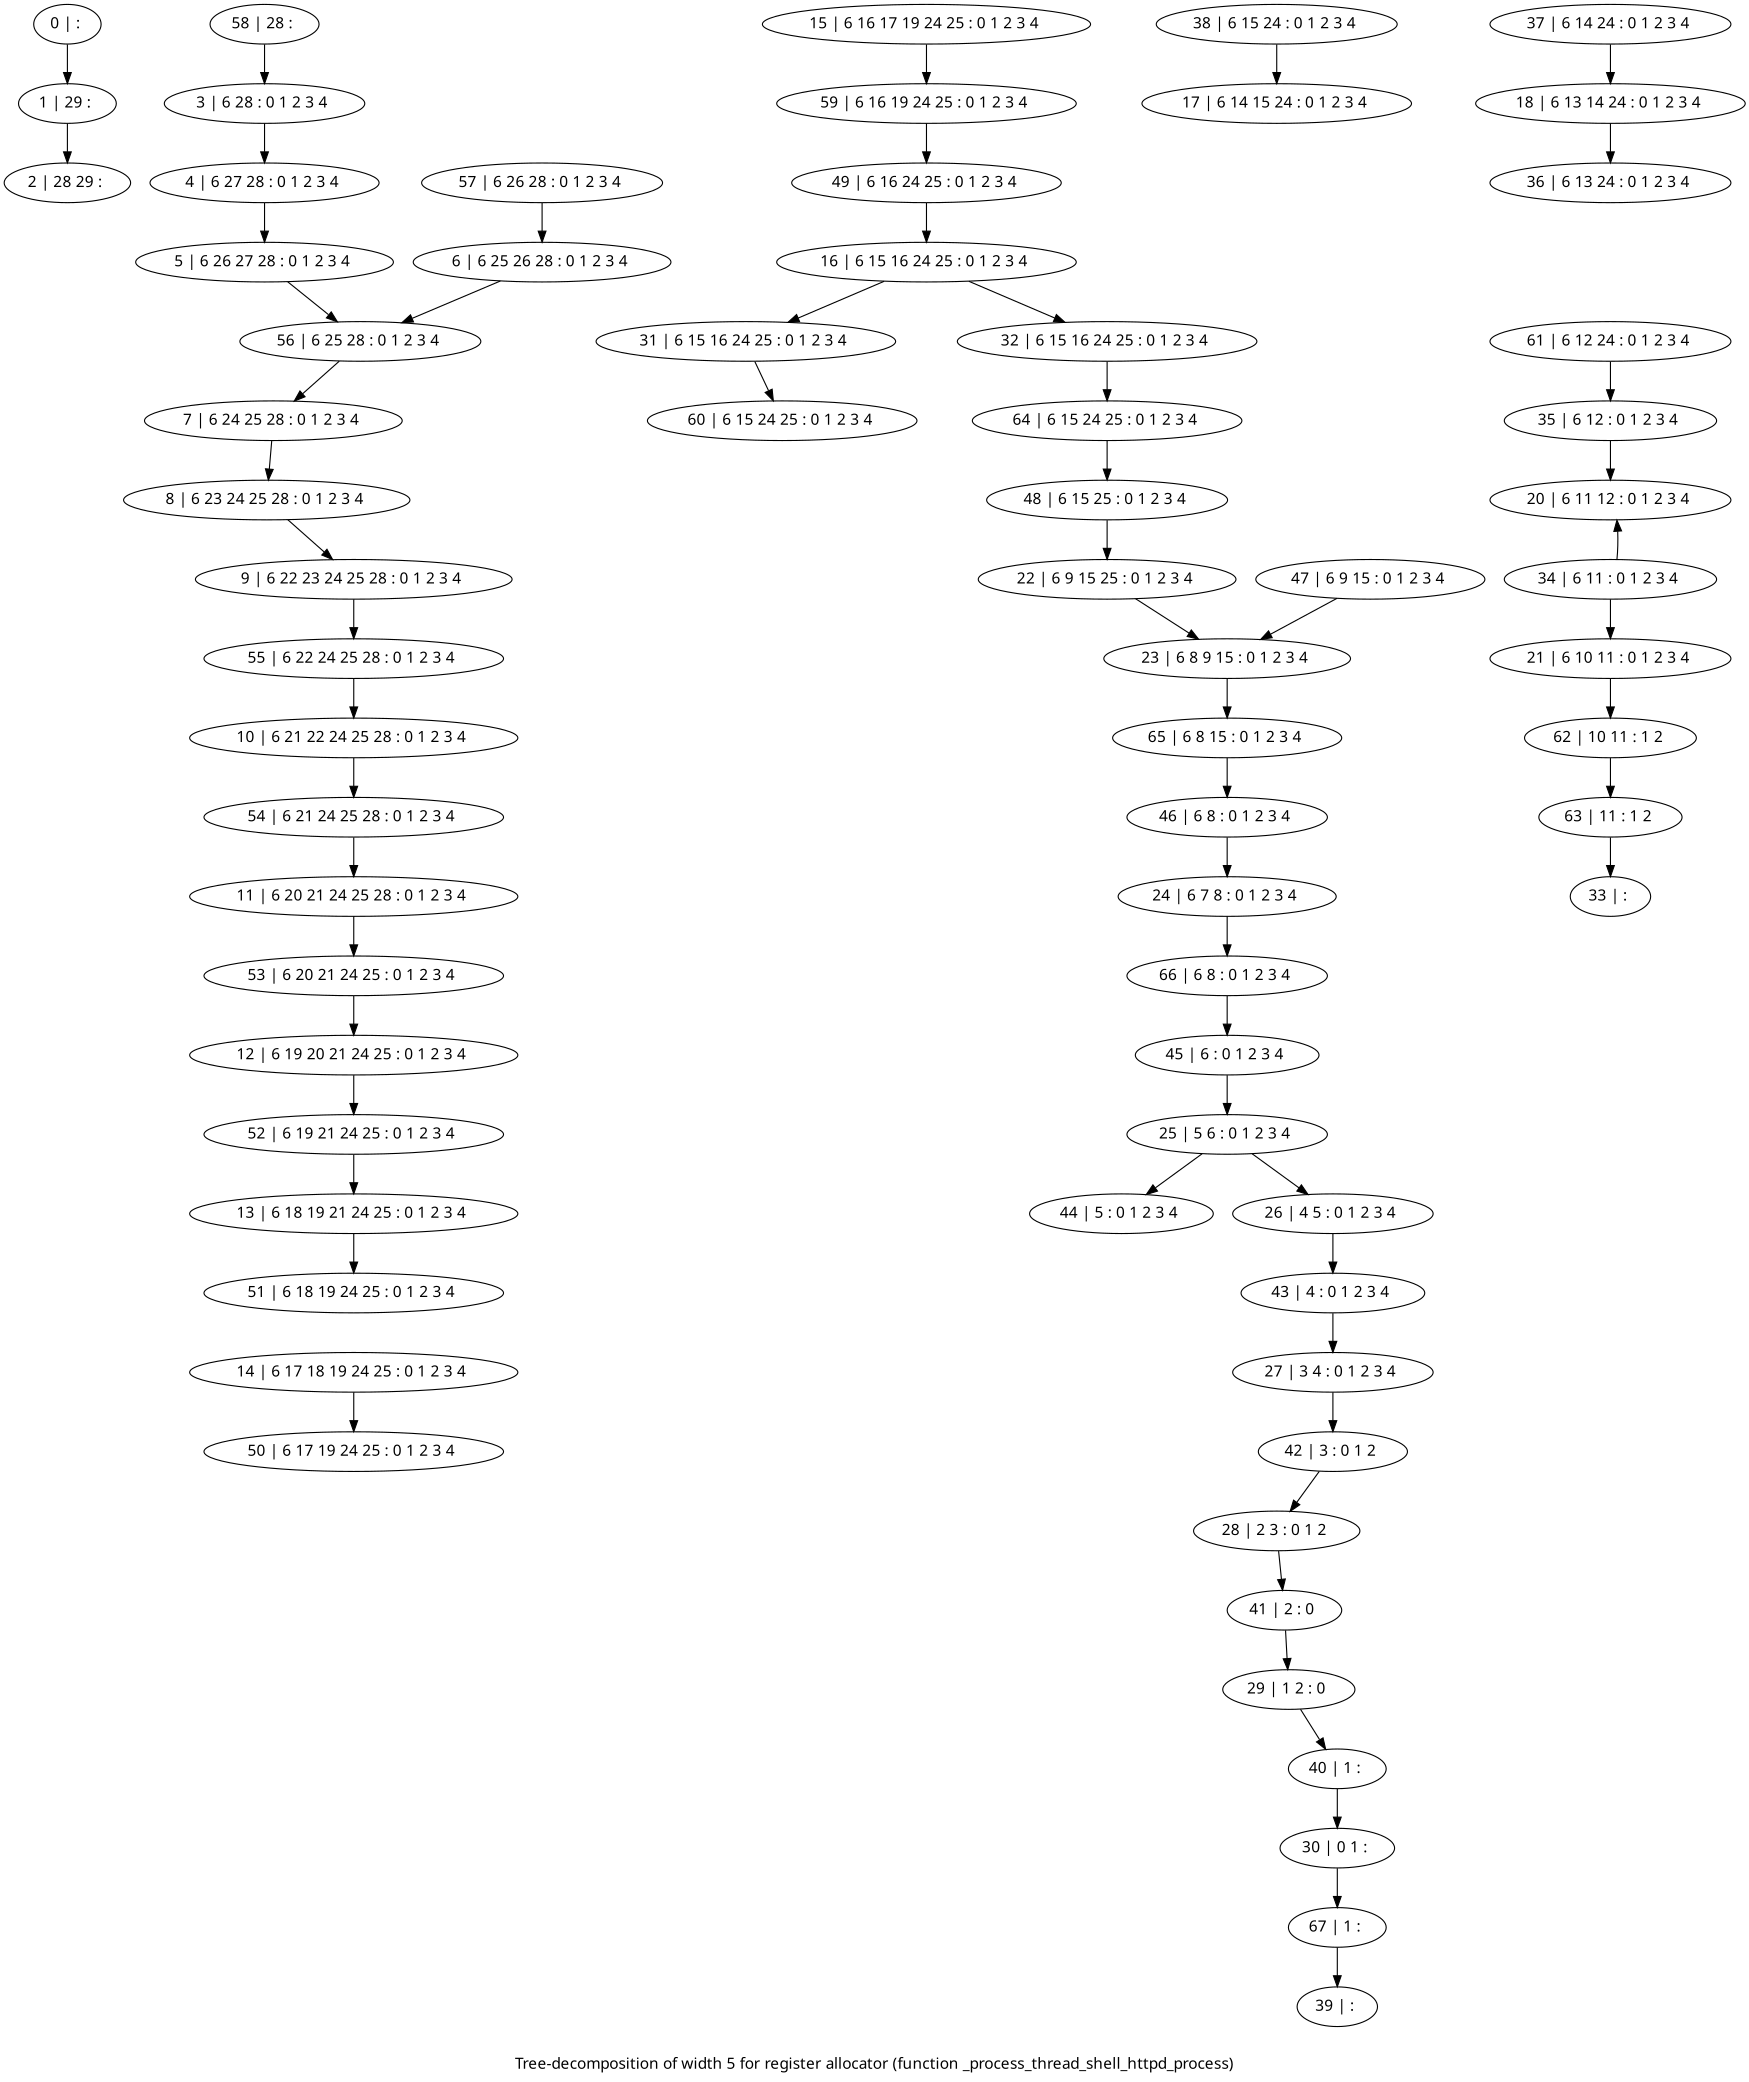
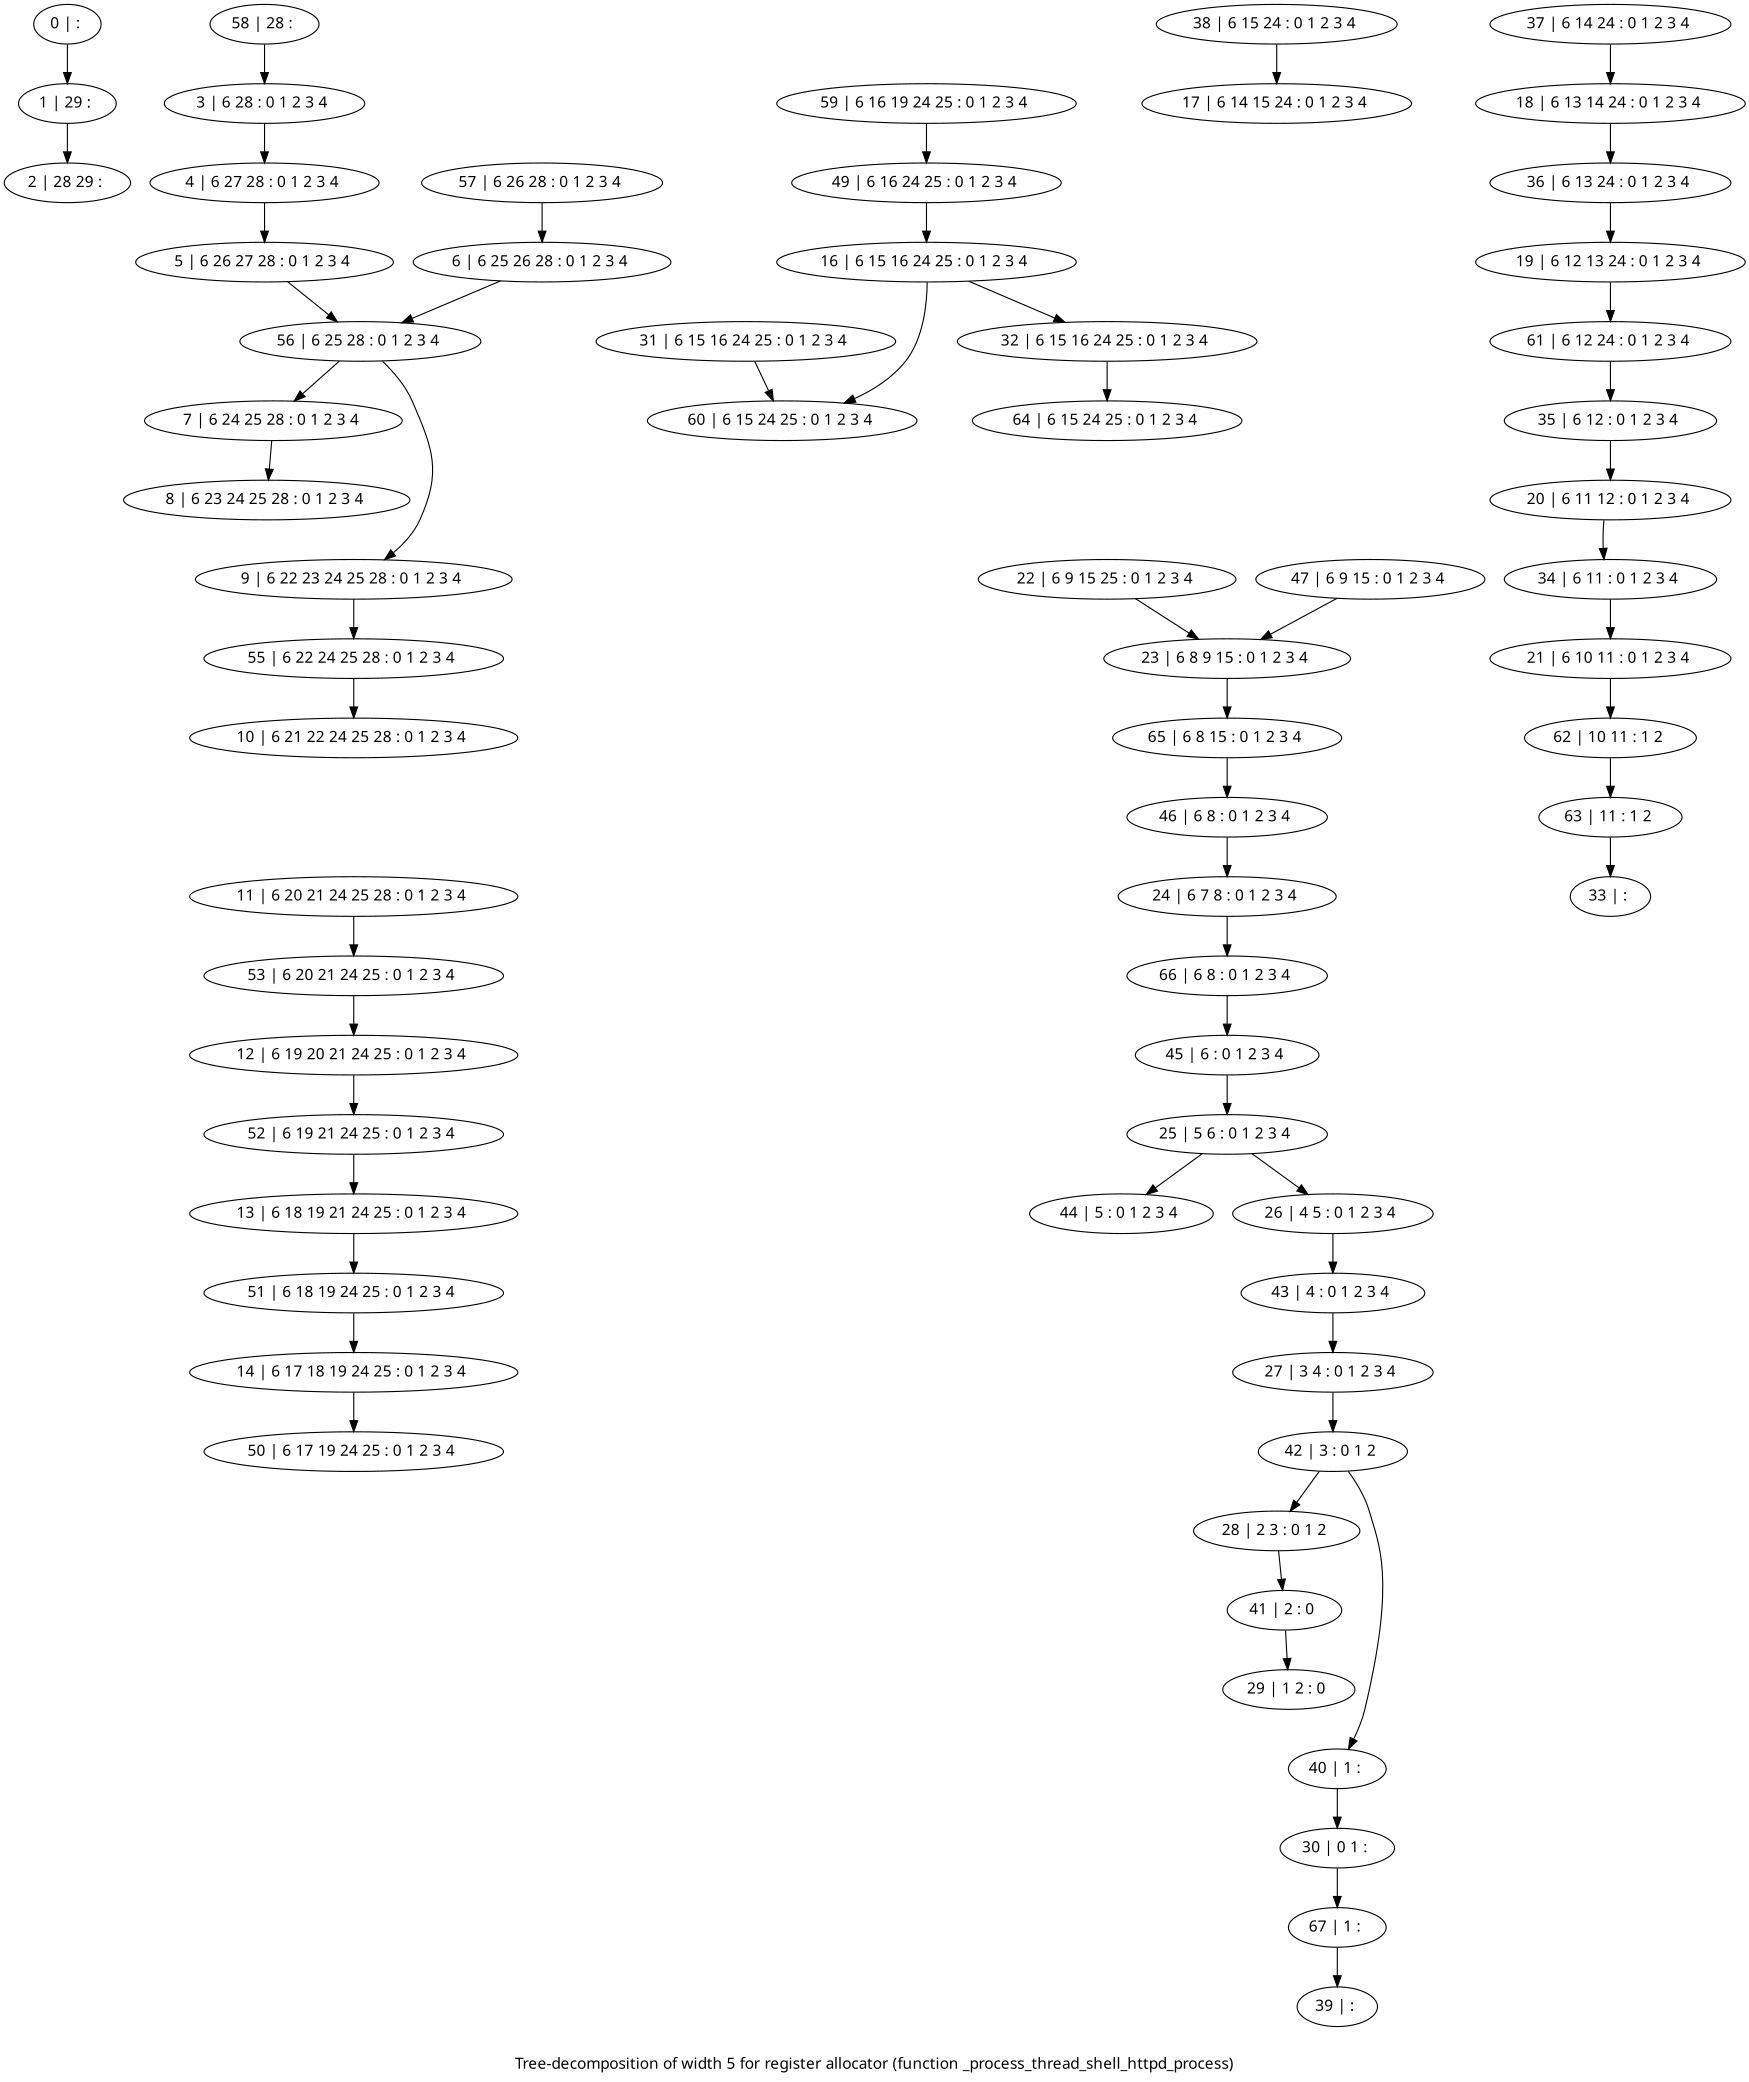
(926, 24) -> none
none -> (1610, 262)
(841, 300) -> (911, 353)
(1107, 500) -> none
(306, 536) -> (431, 456)
(1618, 545) -> (1603, 534)
(354, 817) -> none
none -> (354, 1327)
(1310, 1724) -> (1382, 1604)
